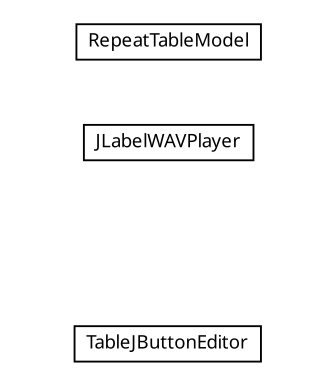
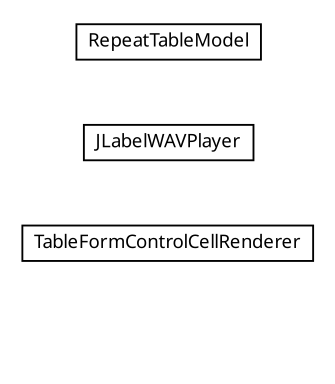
none -> (168, 242)
(168, 343) -> none
